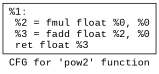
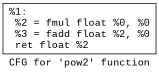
(49, 45) -> (49, 45)
